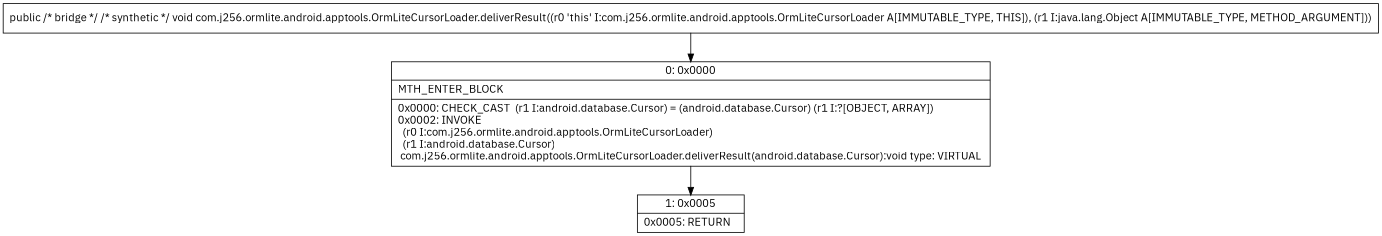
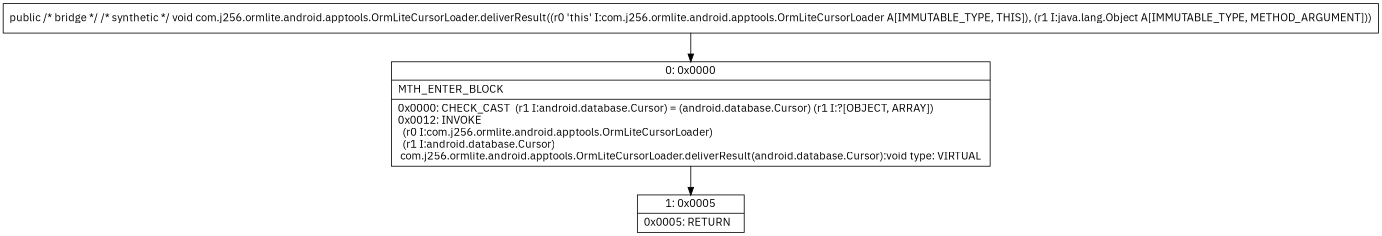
(442, 120) -> (442, 120)
